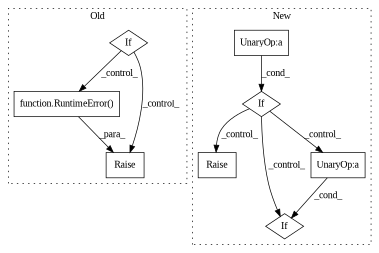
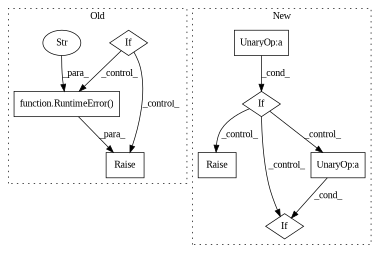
none -> (62, 43)
